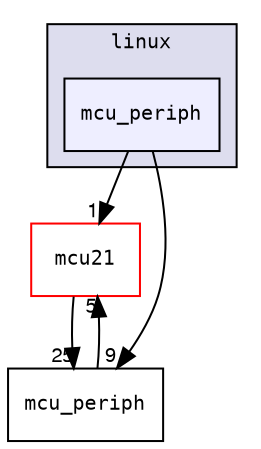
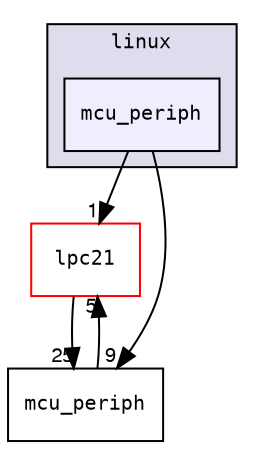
(86, 260) -> (86, 260)
